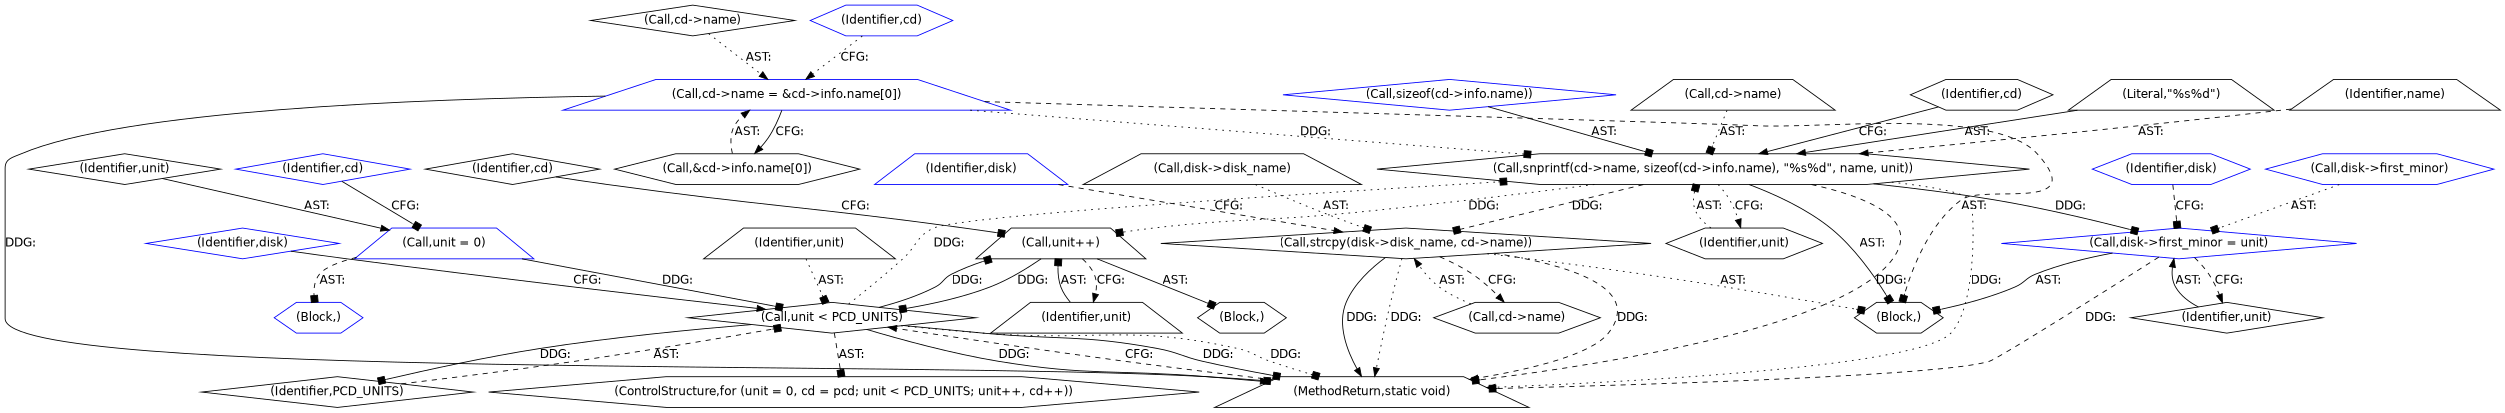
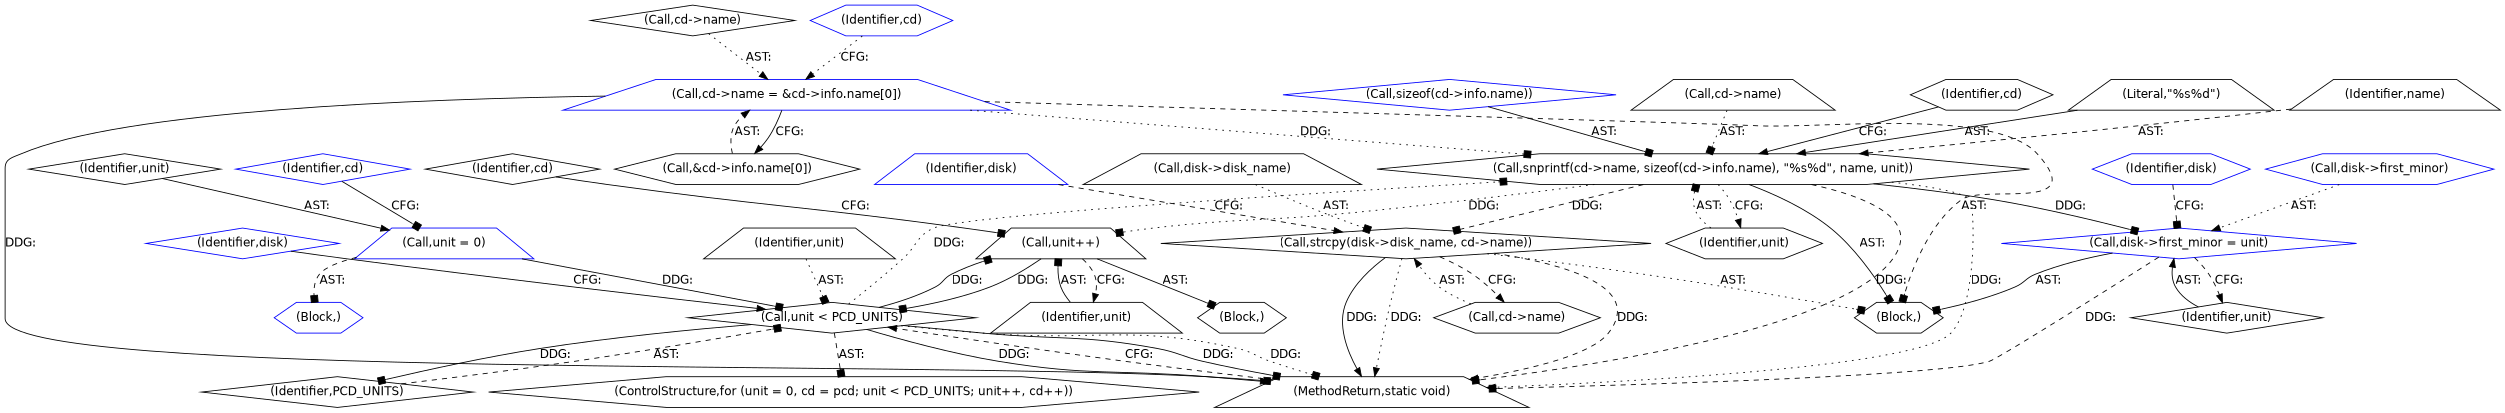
(2280, 206) -> (2280, 206)
